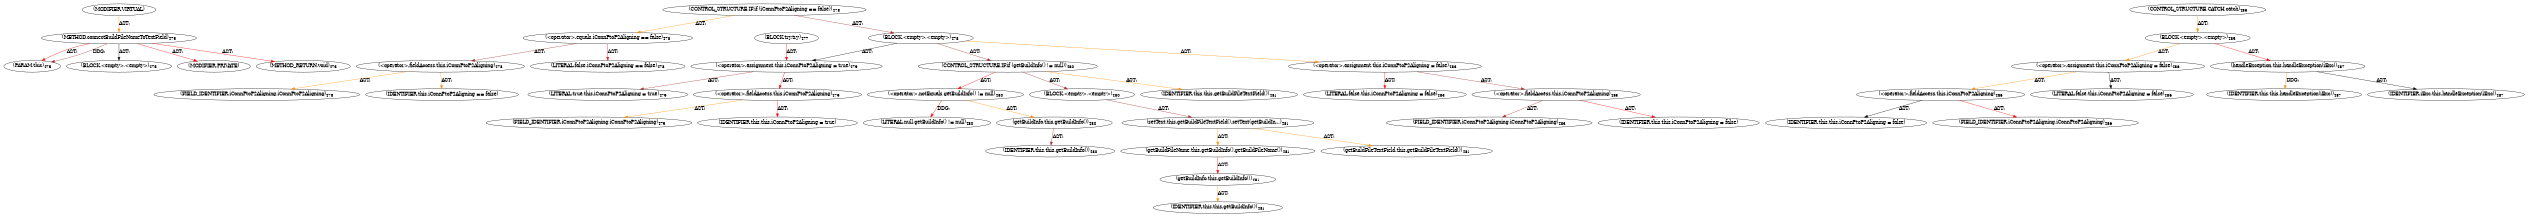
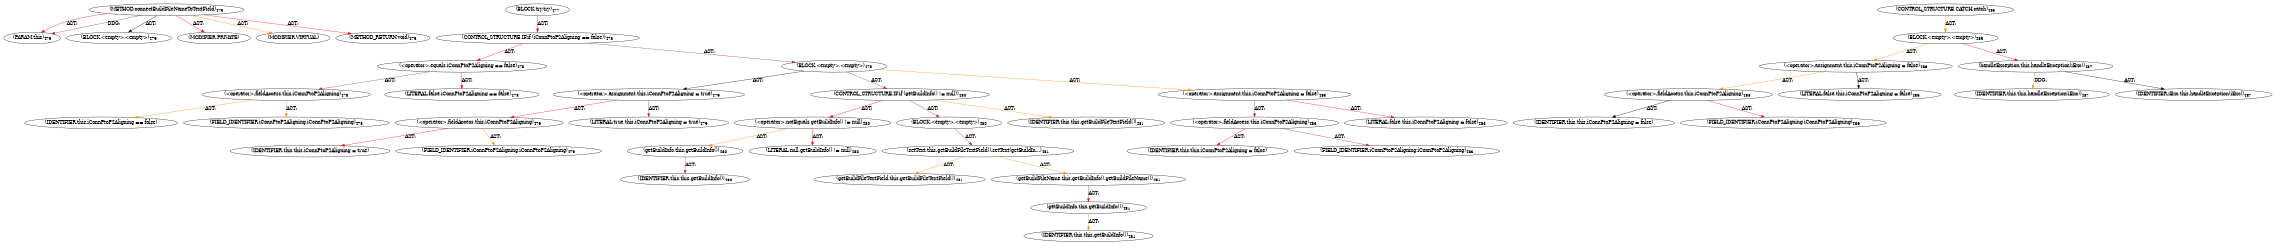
(119, 22) -> (230, 24)
(687, 24) -> (501, 52)
(787, 51) -> (538, 22)
(944, 109) -> (819, 137)
